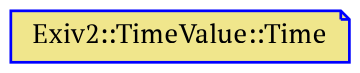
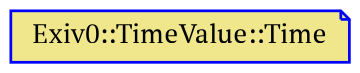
(180, 37) -> (180, 37)
